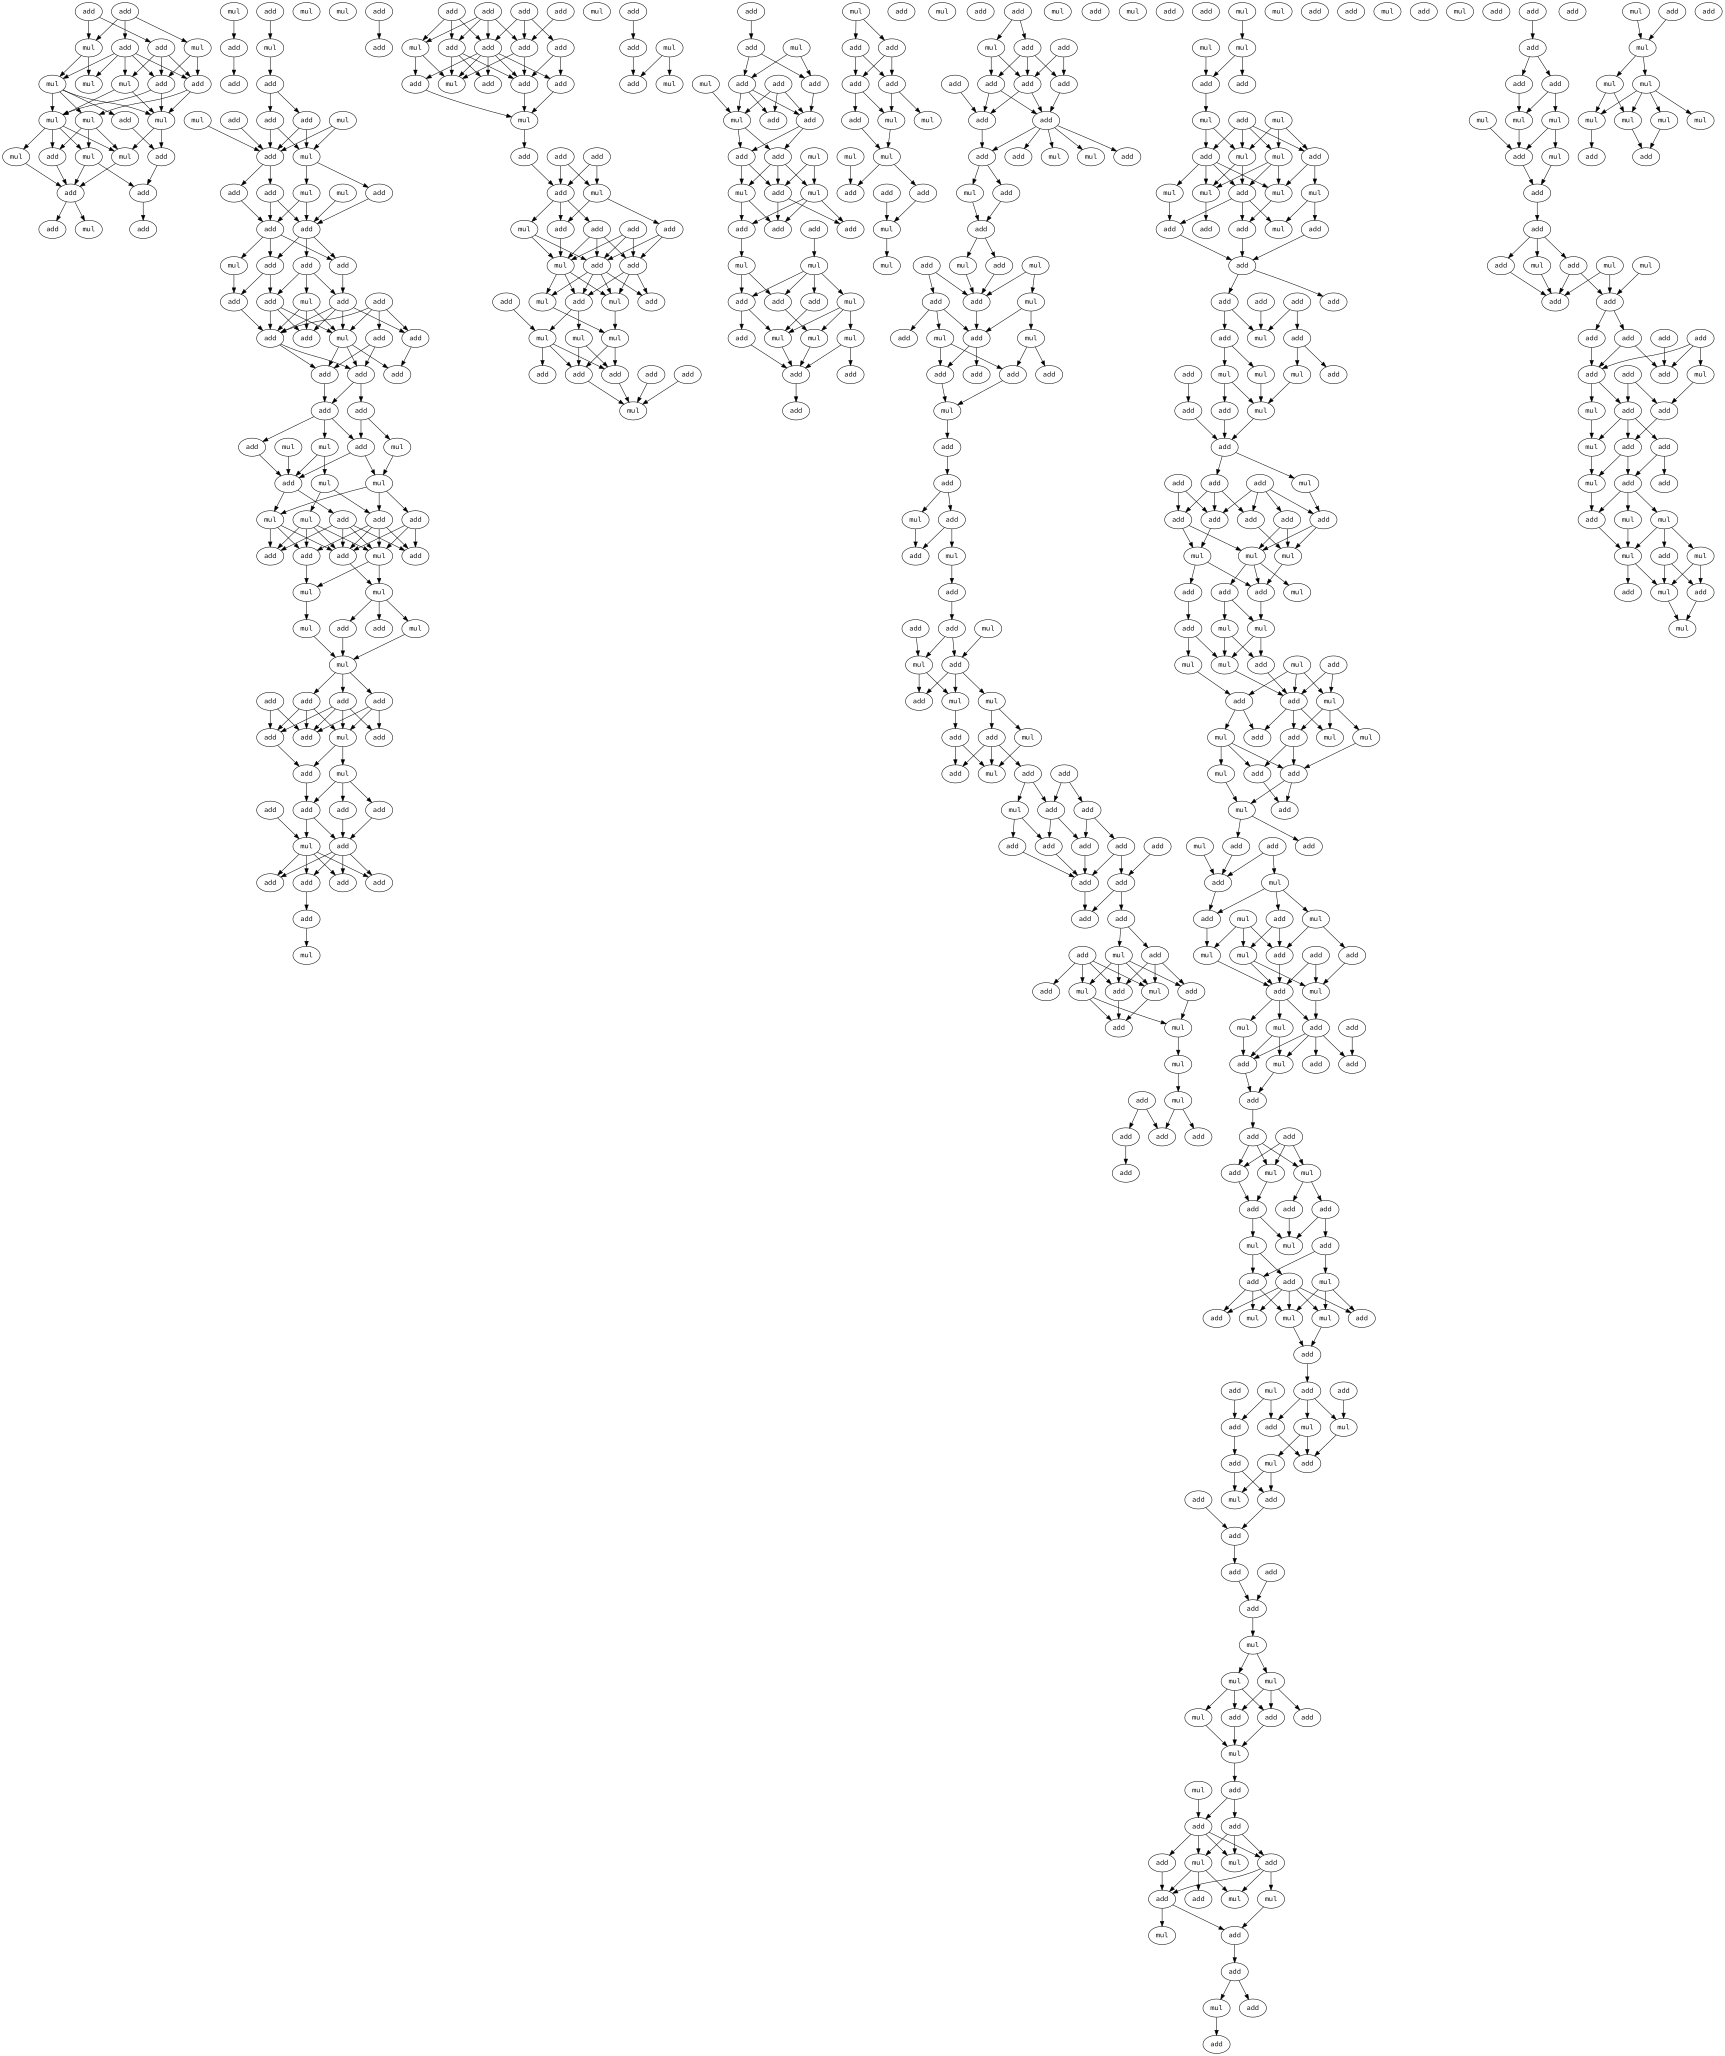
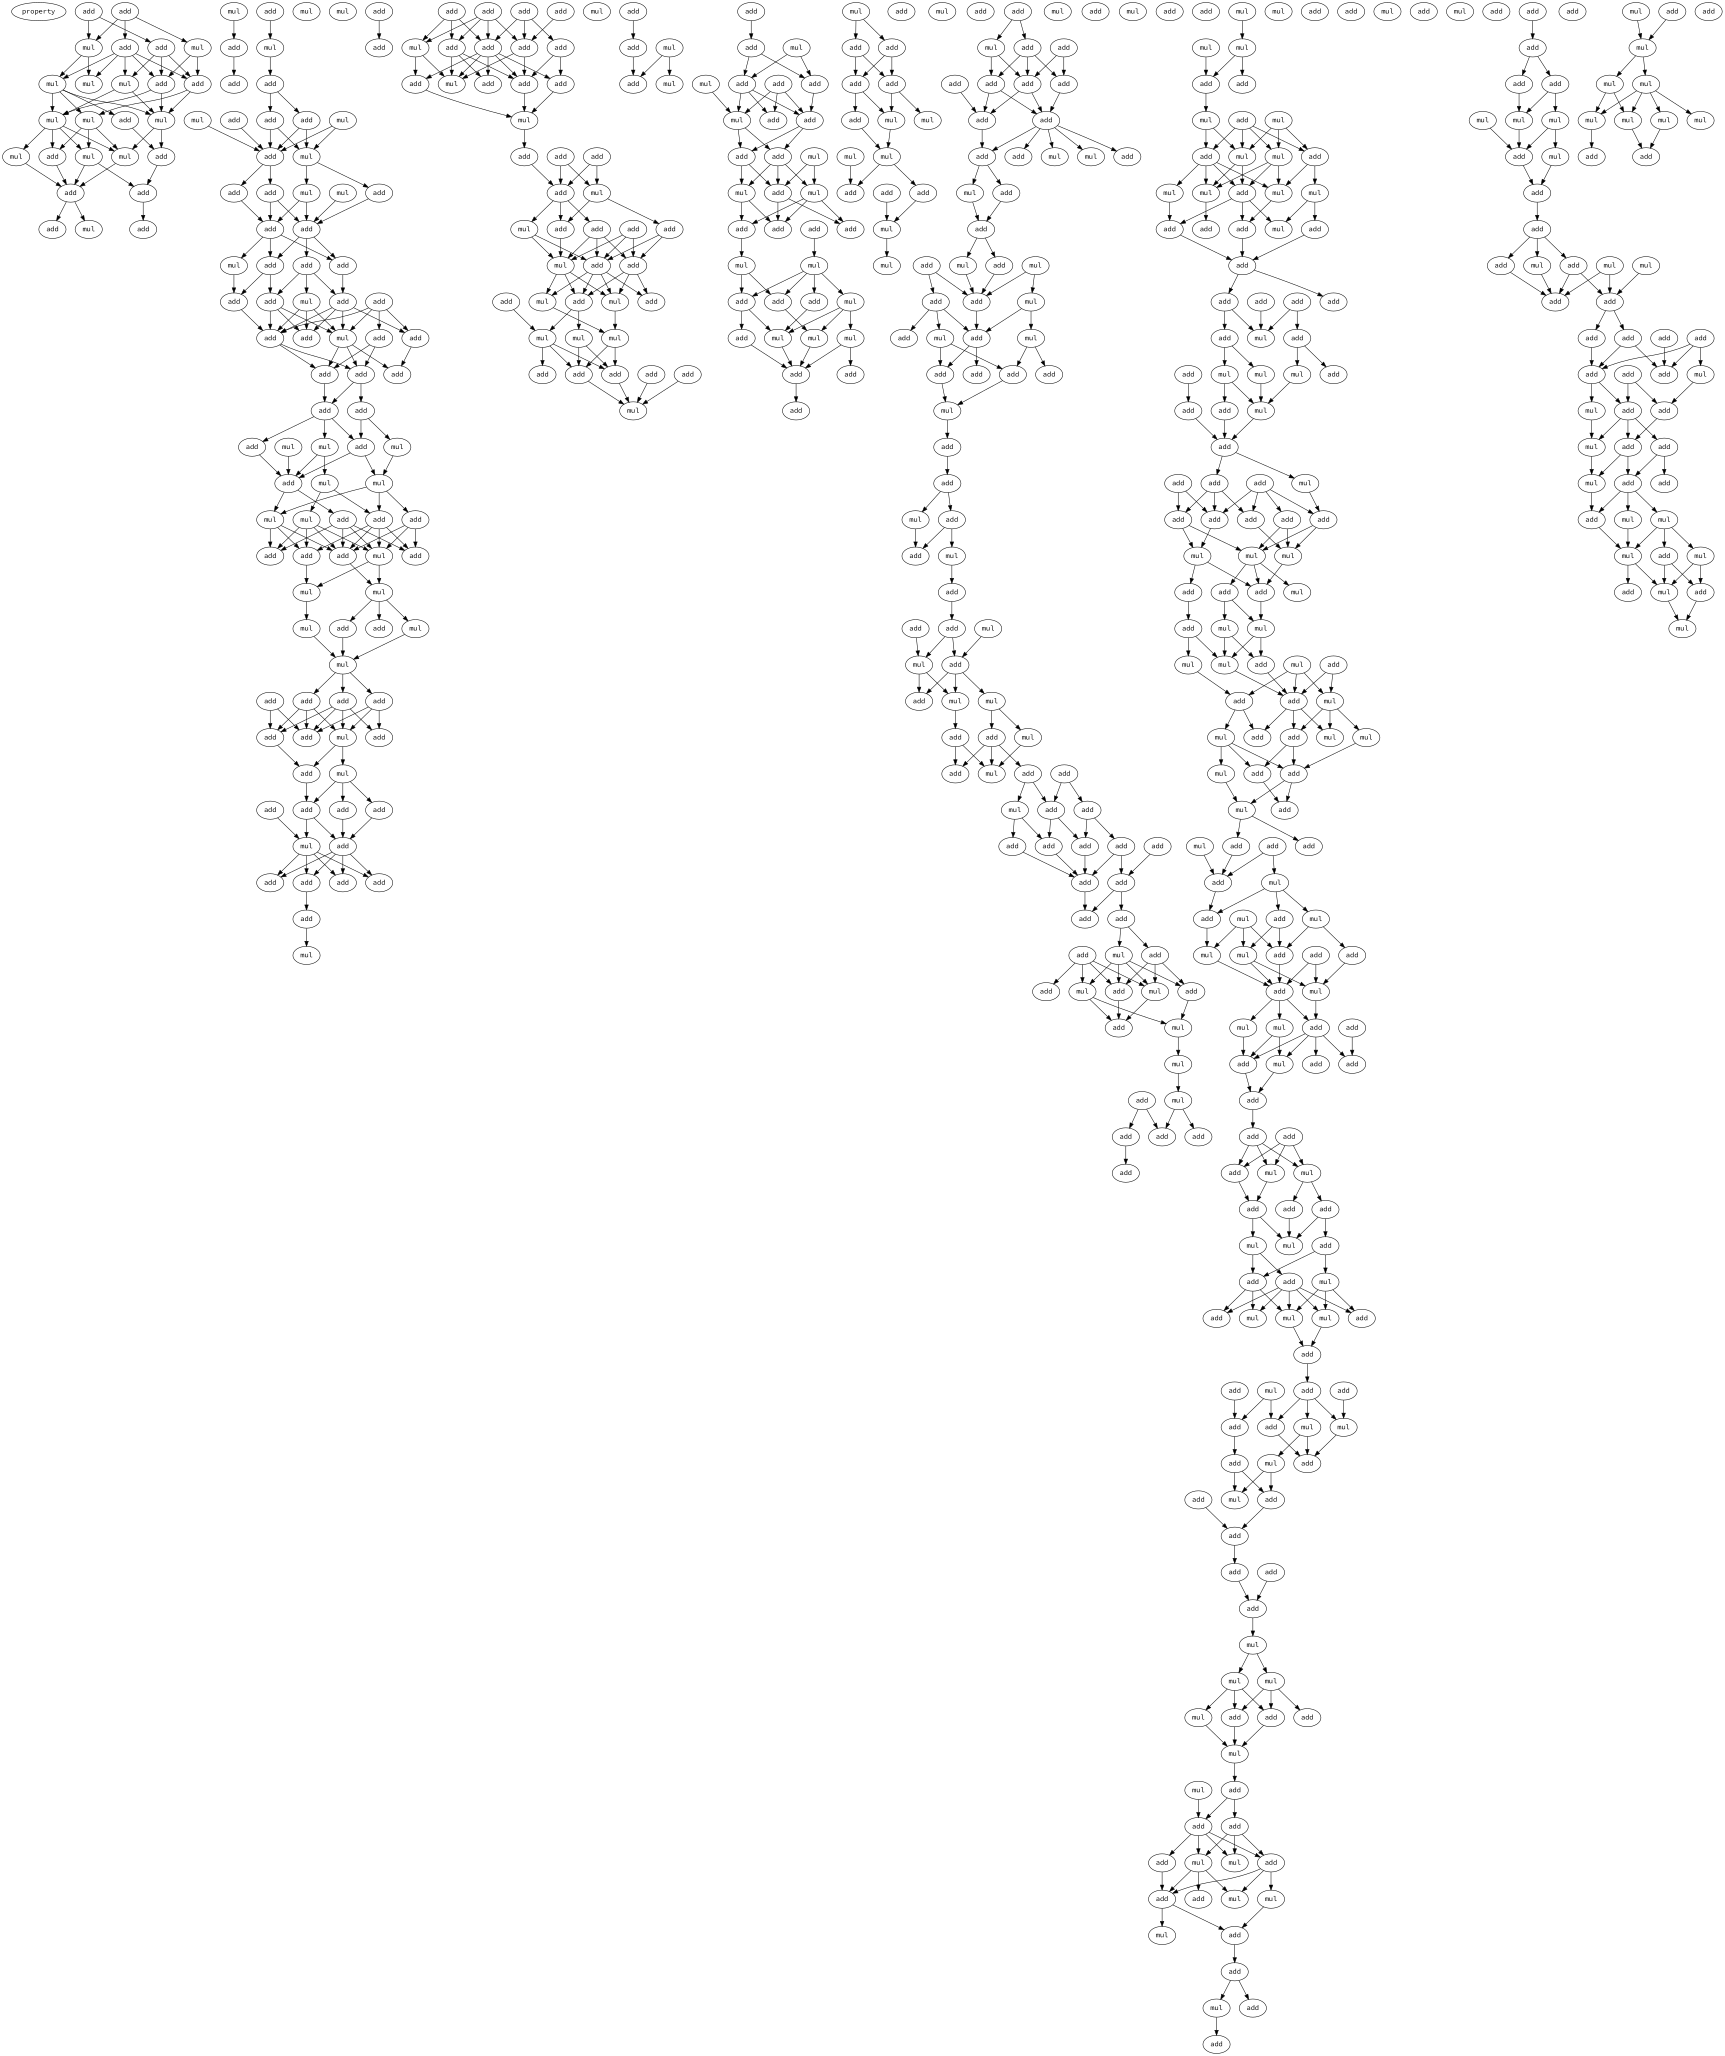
none -> (39, 12)
